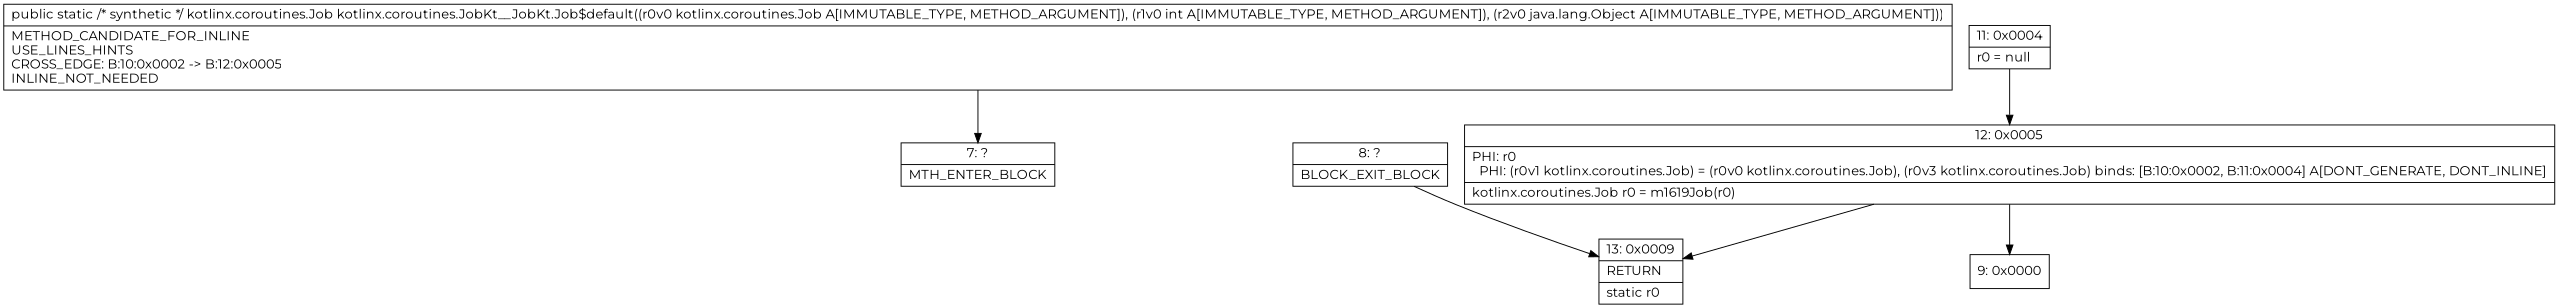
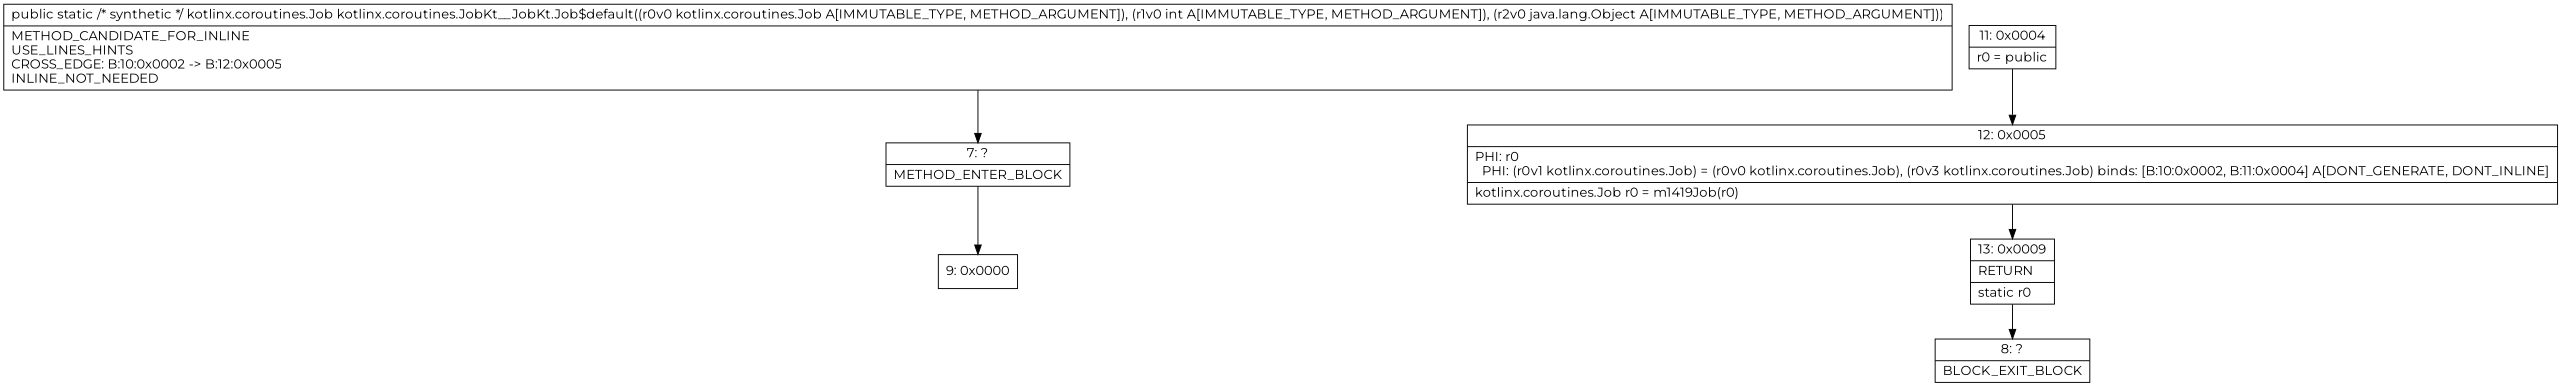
(2004, 58) -> (2012, 58)
(978, 175) -> (978, 175)
(1604, 193) -> (1607, 193)
(1501, 222) -> (2012, 317)
(2010, 225) -> (978, 216)
